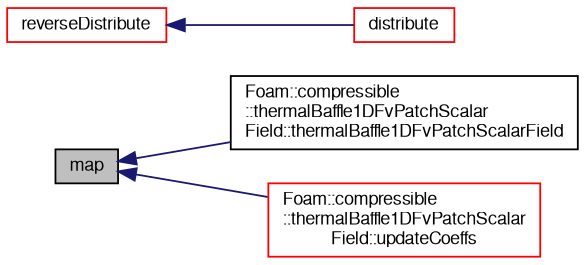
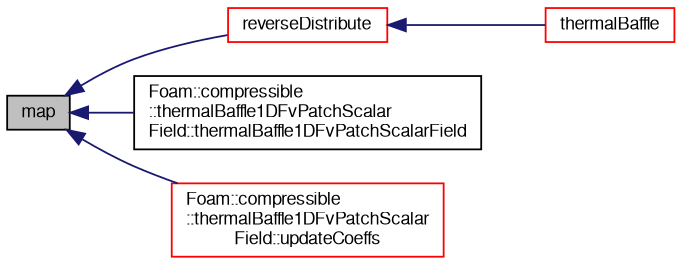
(404, 25) -> (610, 25)
none -> (152, 53)
